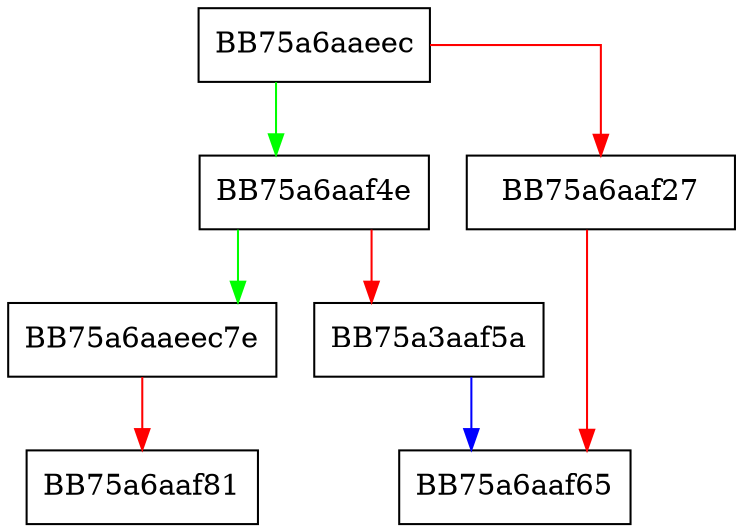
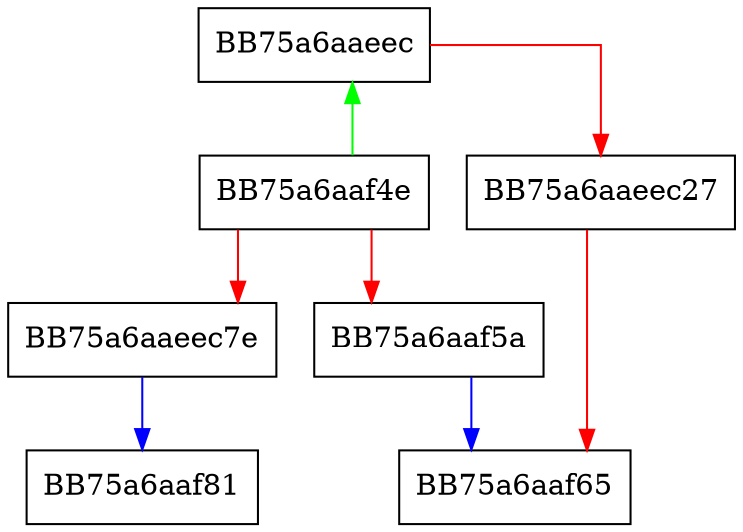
(276, 108) -> (352, 129)
(601, 192) -> (601, 192)
(238, 256) -> (238, 256)
(429, 340) -> (429, 340)
(142, 403) -> (142, 403)
